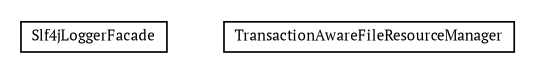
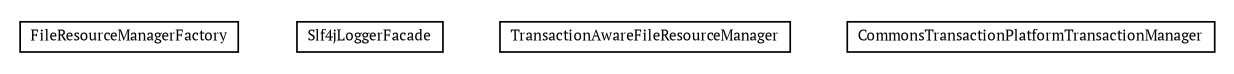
none -> (129, 37)
none -> (1030, 37)
